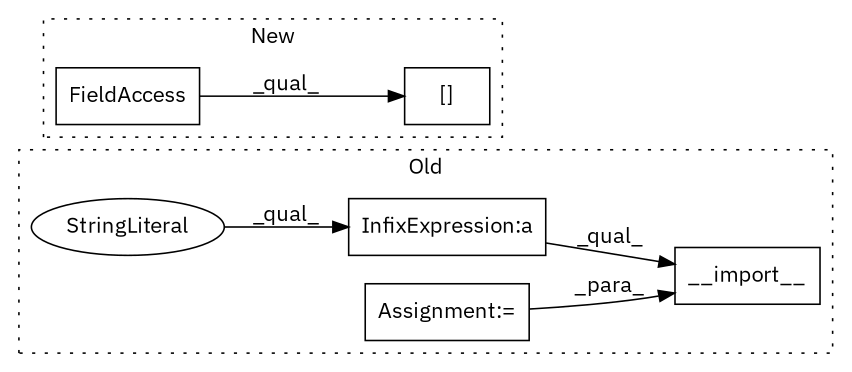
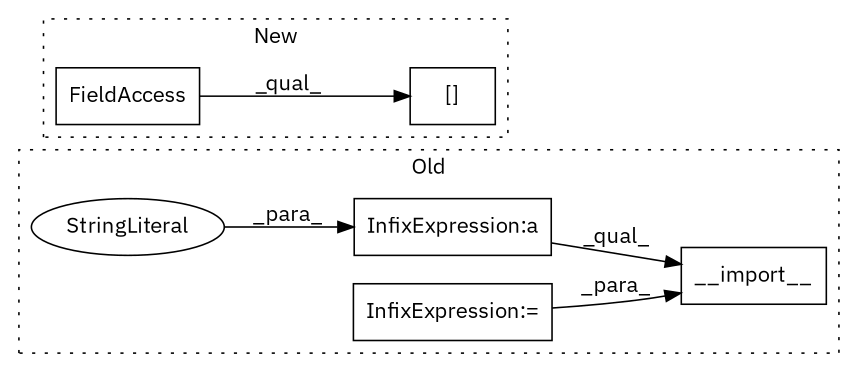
(286, 215) -> (289, 215)
(447, 312) -> (453, 312)
